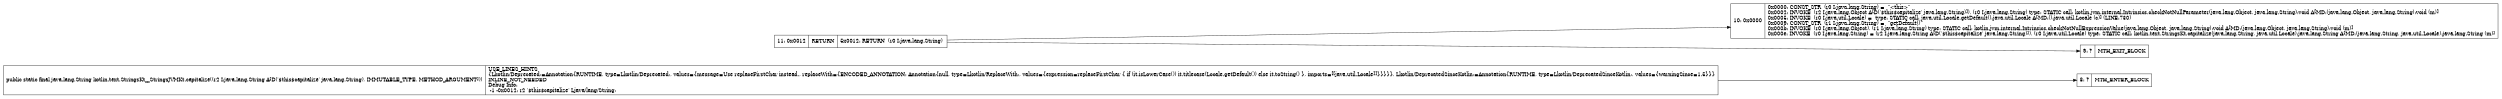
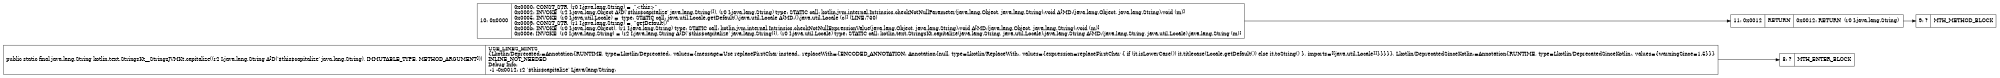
(1337, 34) -> (1486, 21)
(892, 41) -> (1848, 21)
(2122, 51) -> (1963, 21)
